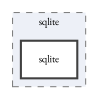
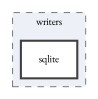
(49, 22) -> (49, 22)
